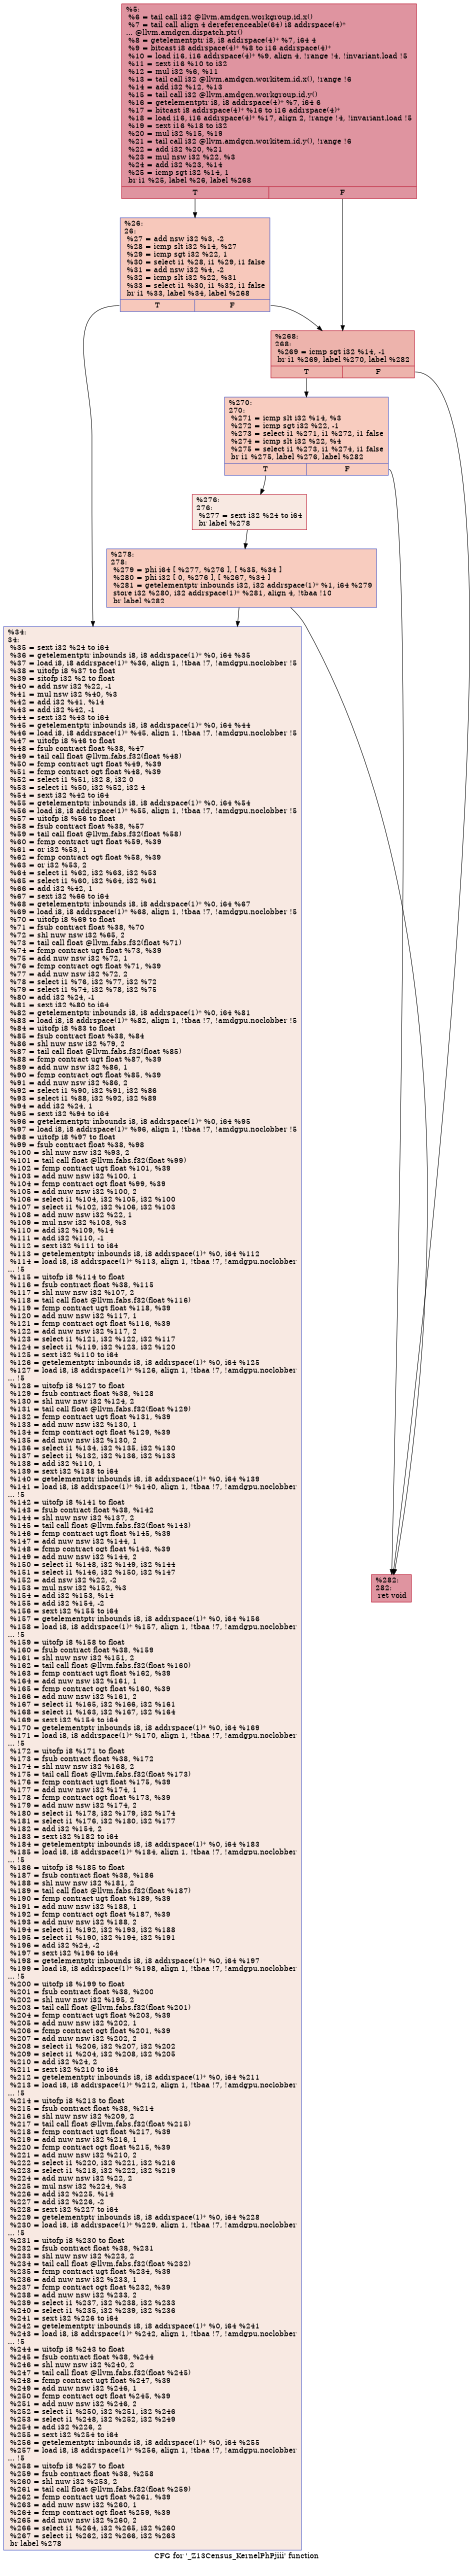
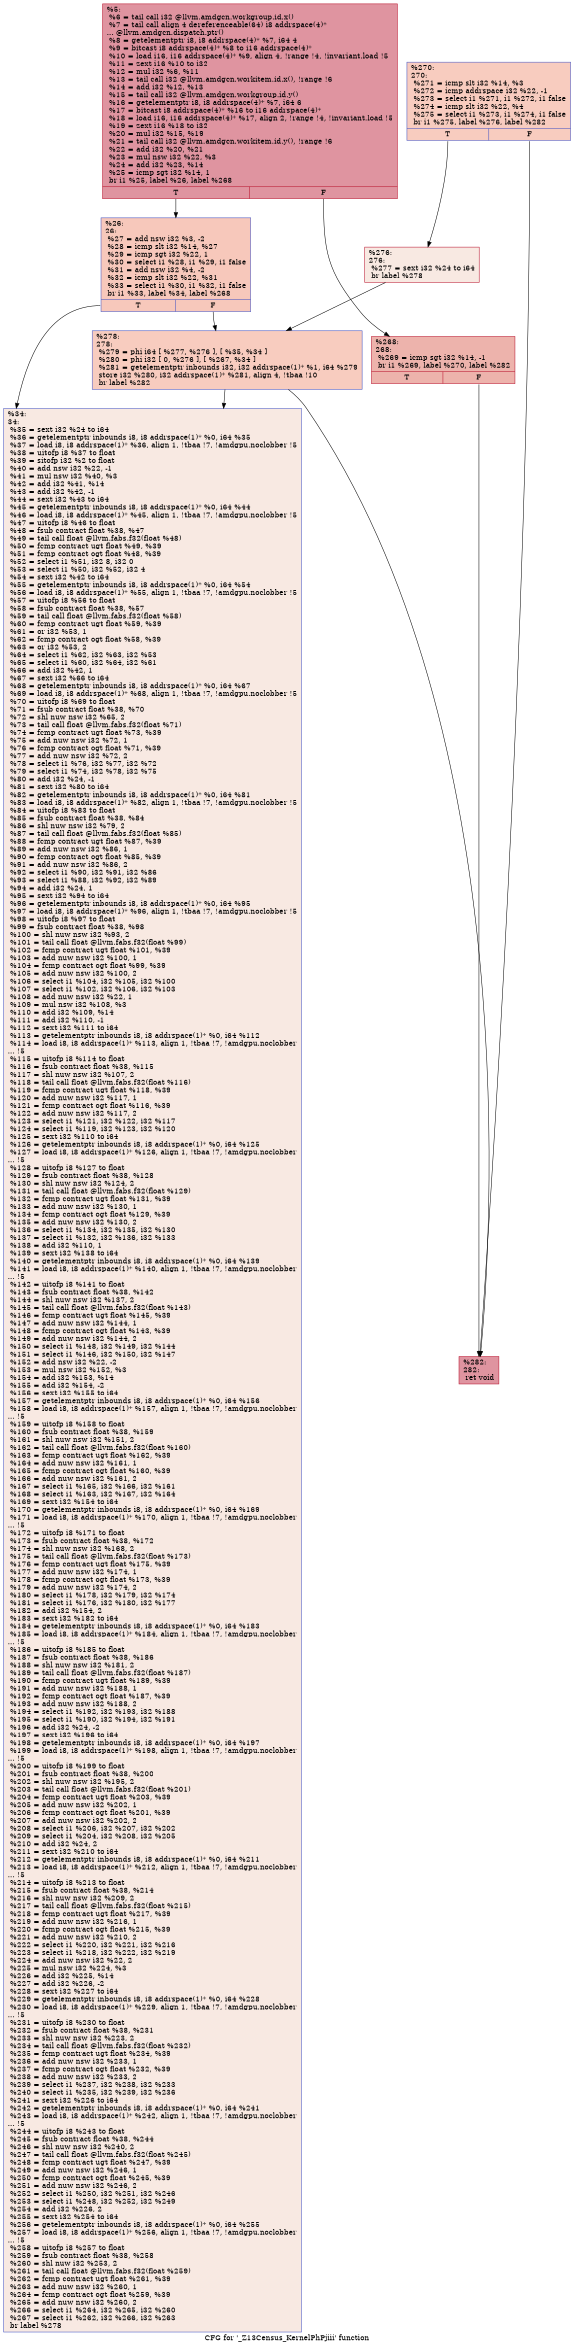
(296, 312) -> (214, 319)
(306, 385) -> none
(284, 426) -> (480, 91)
